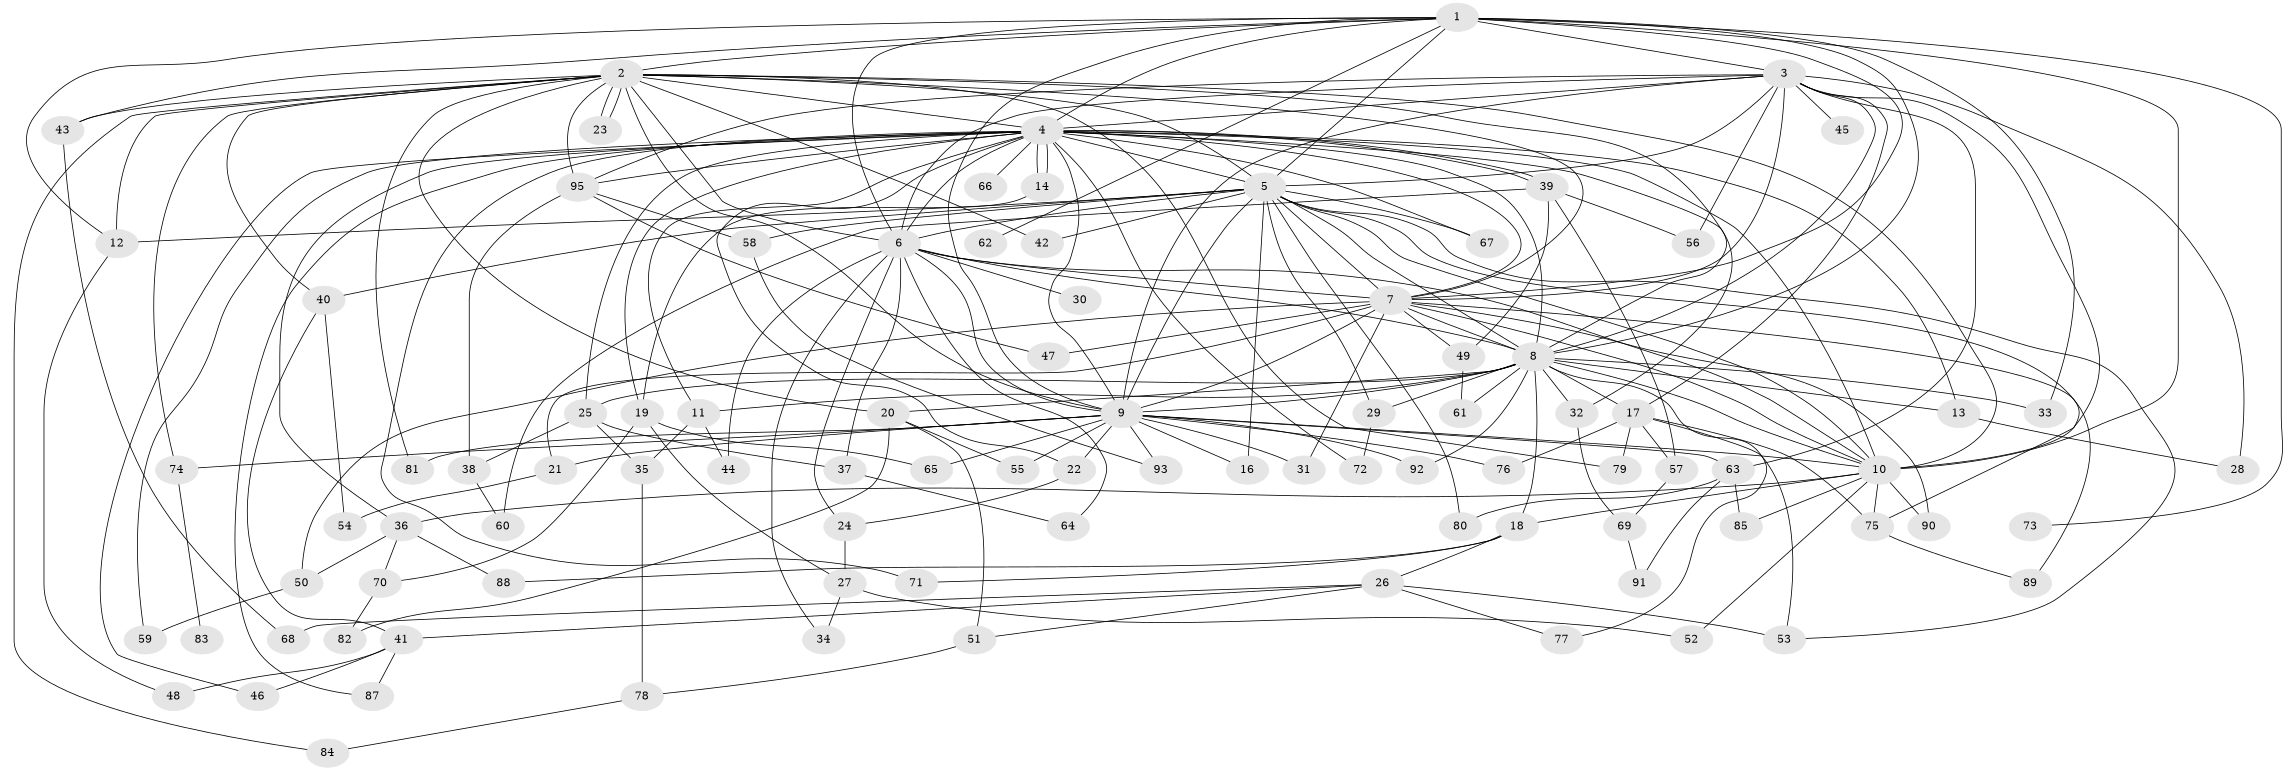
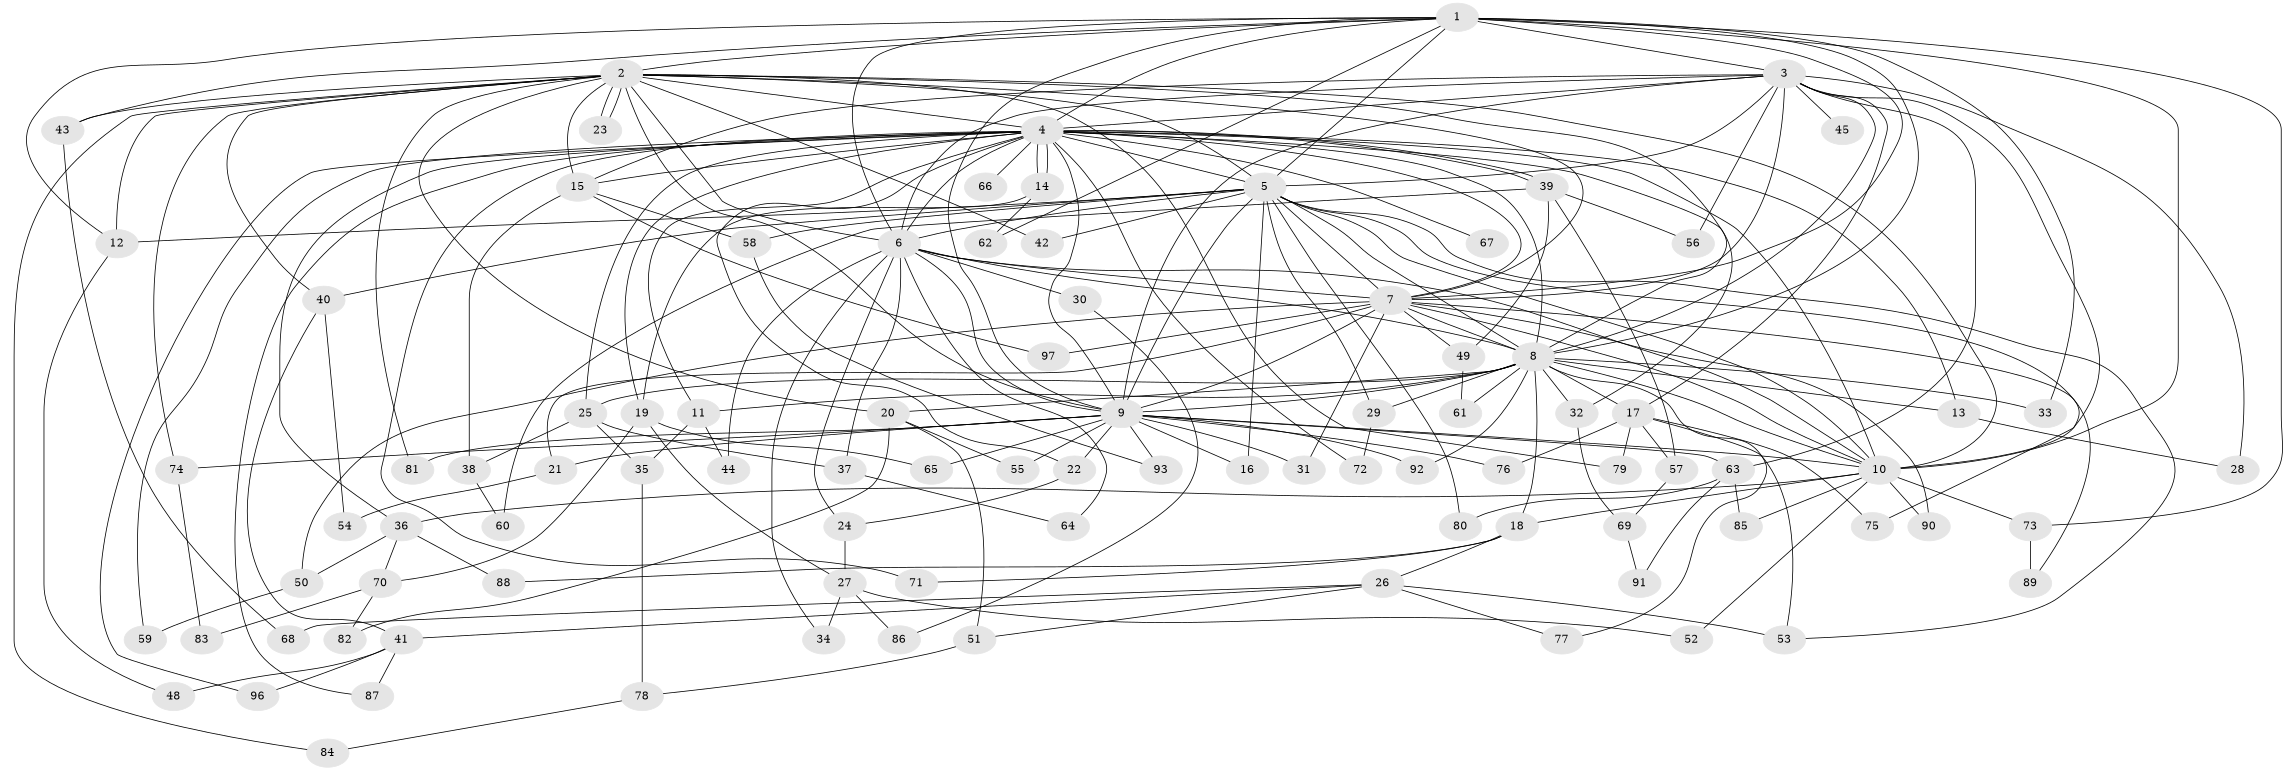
(578, 187) -> (578, 187)
(1379, 209) -> none
none -> (1016, 214)
(1049, 357) -> (1049, 357)
(1876, 498) -> (1955, 498)
(1950, 558) -> (2030, 555)
none -> (298, 609)
none -> (899, 640)
(258, 696) -> (258, 696)
